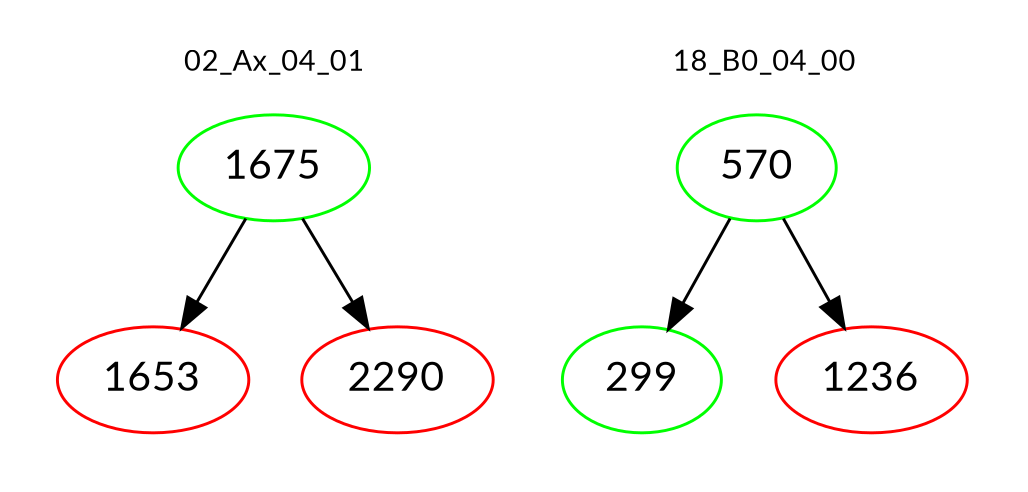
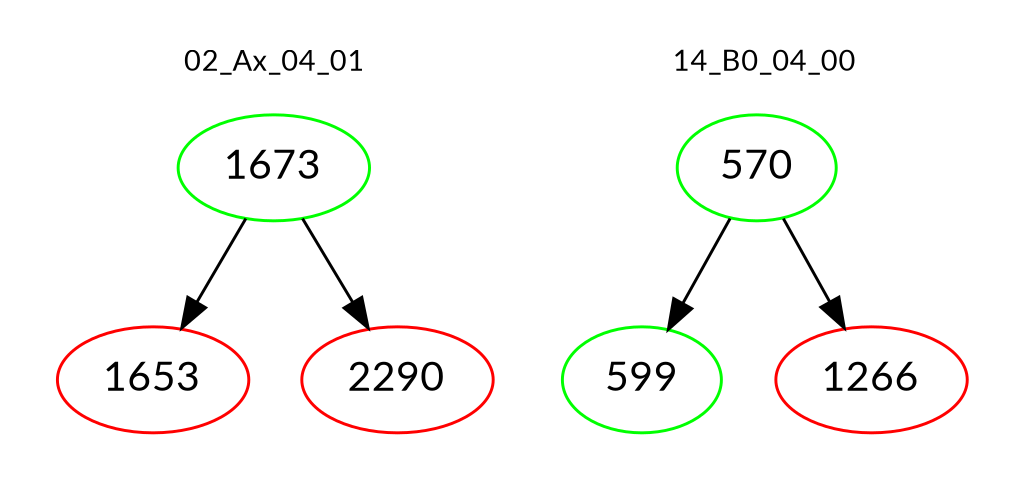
(766, 63) -> (766, 63)
(274, 168) -> (274, 168)
(642, 380) -> (642, 380)
(872, 380) -> (872, 380)
